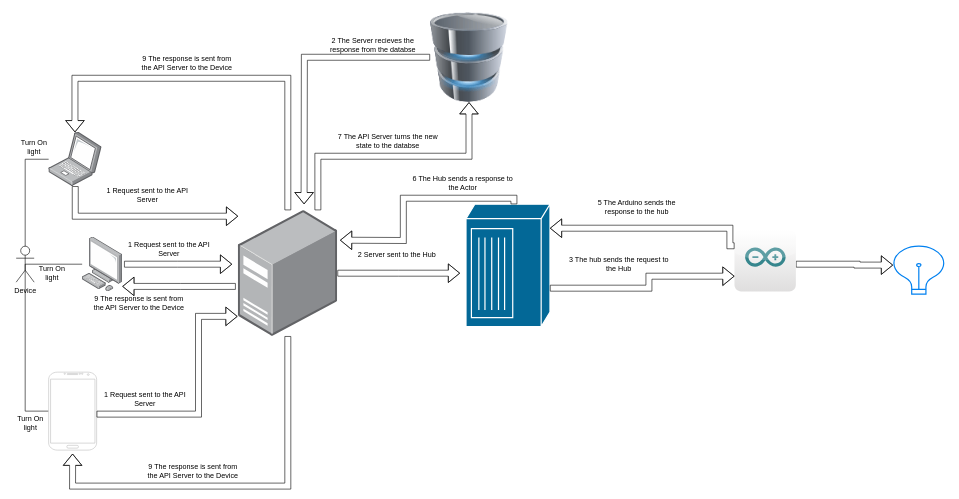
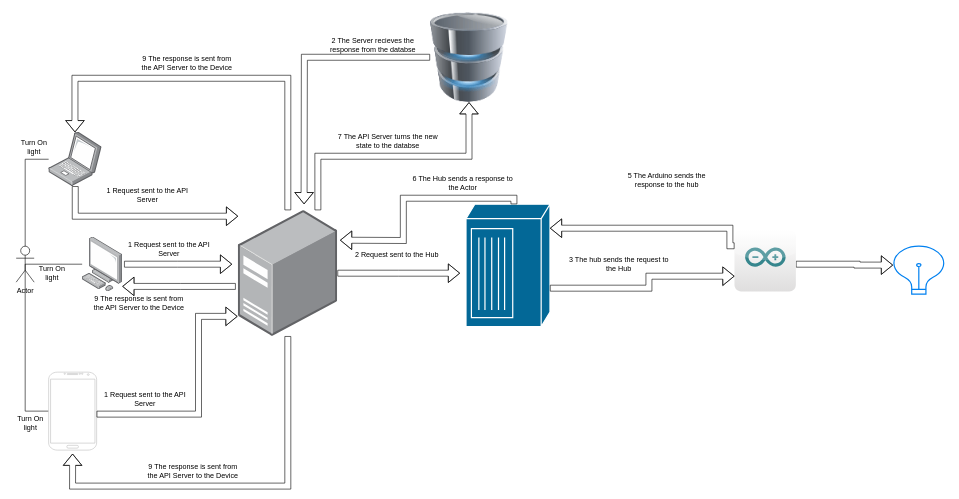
(637, 207) -> (667, 180)
(397, 255) -> (397, 255)
(25, 291) -> (25, 291)
